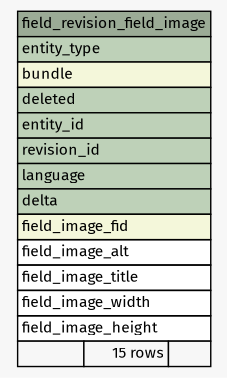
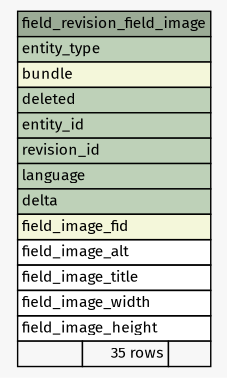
(138, 353) -> (137, 353)
